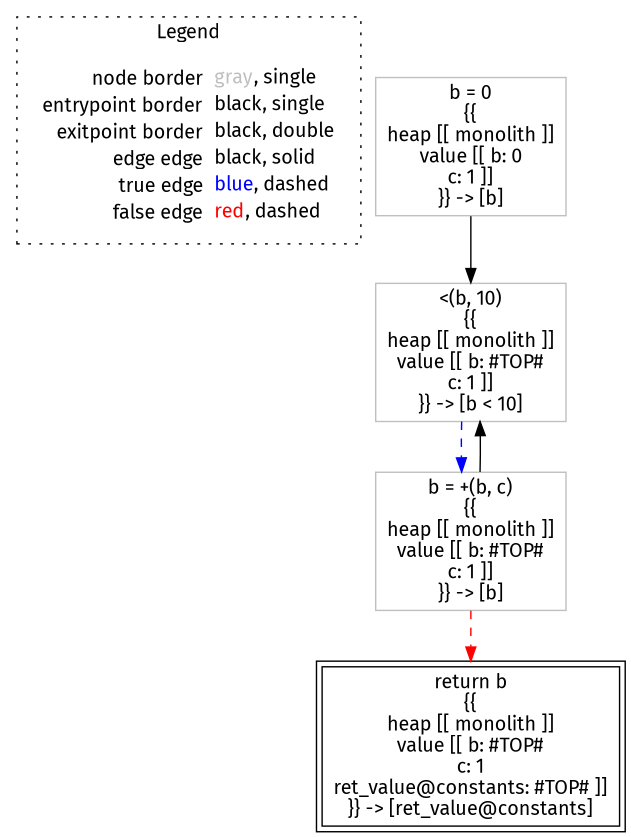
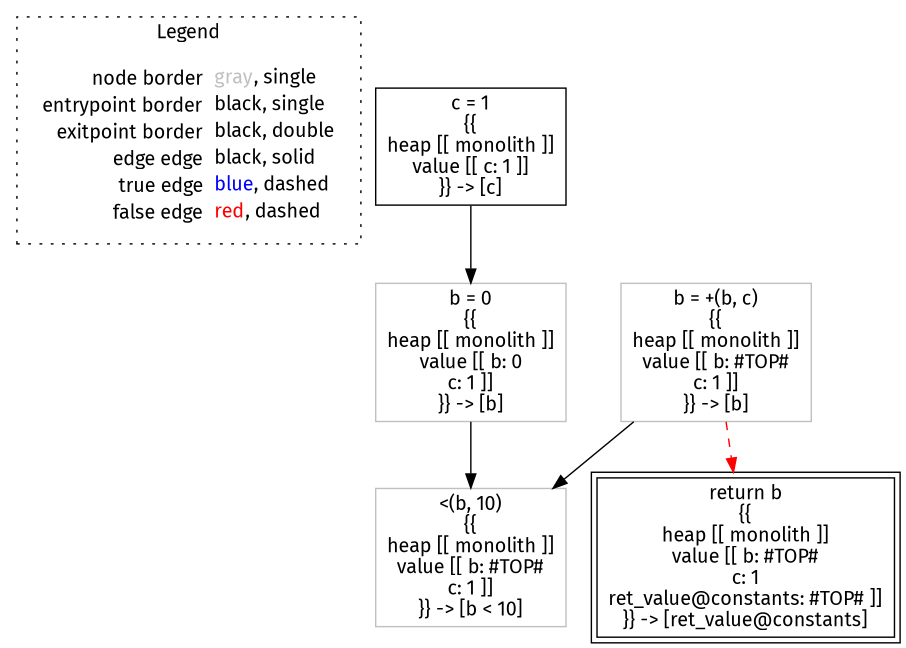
none -> (471, 147)
(461, 440) -> none
